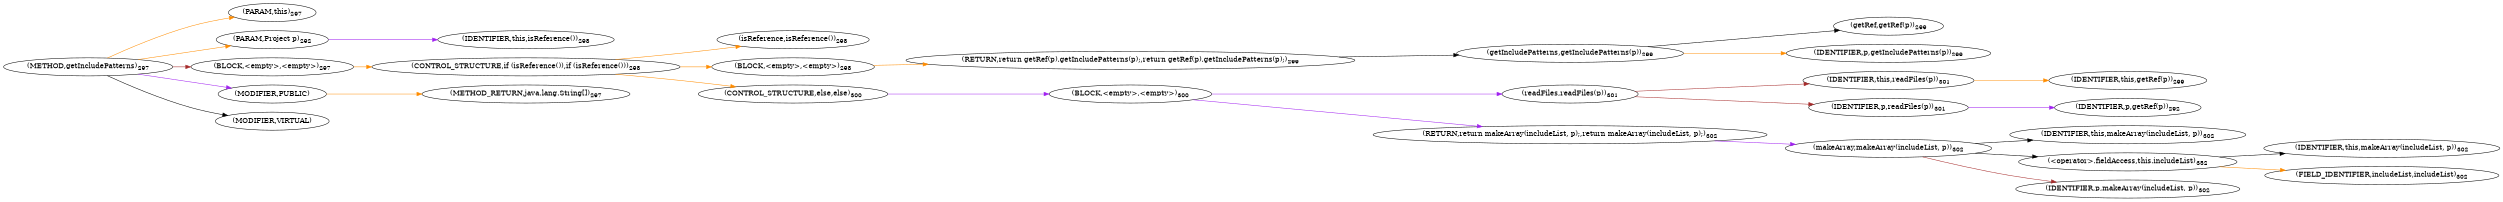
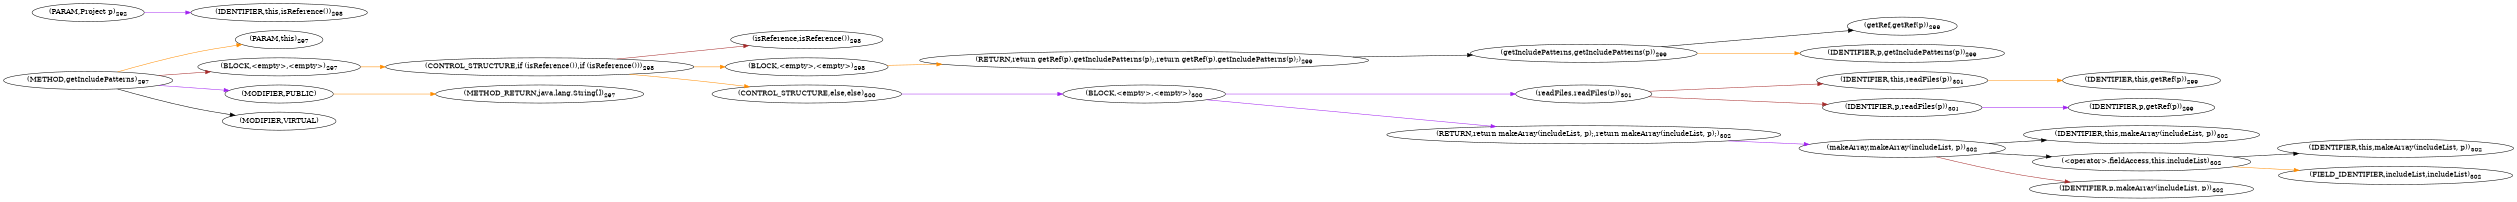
(182, 53) -> none
(676, 54) -> (680, 53)
(2174, 107) -> (2188, 107)
(2202, 161) -> (2216, 161)
